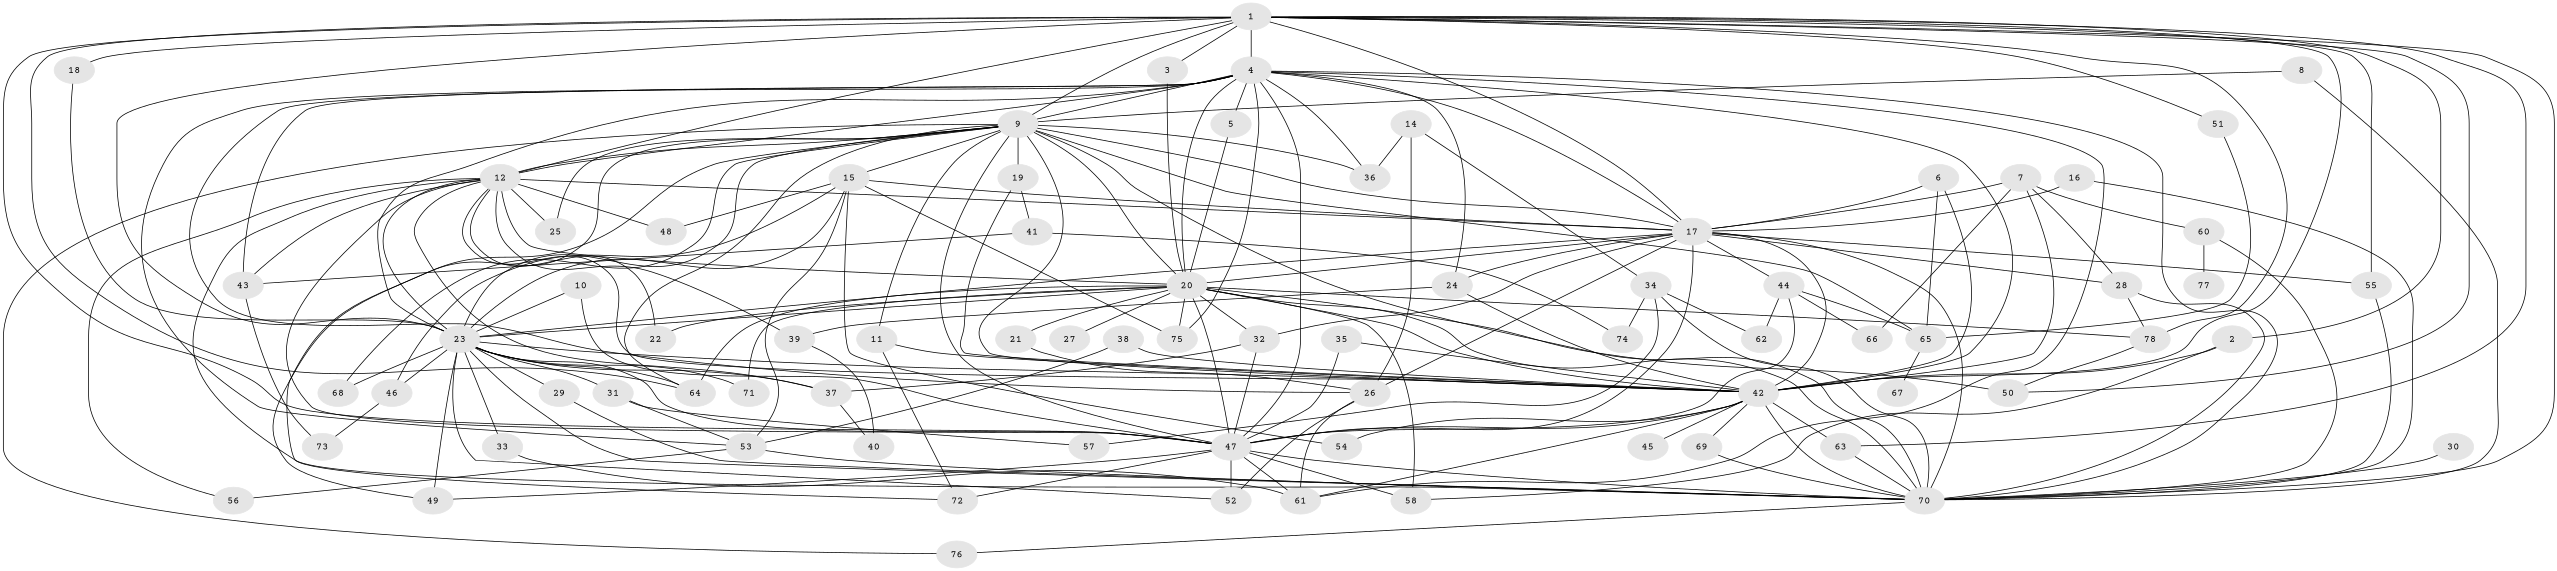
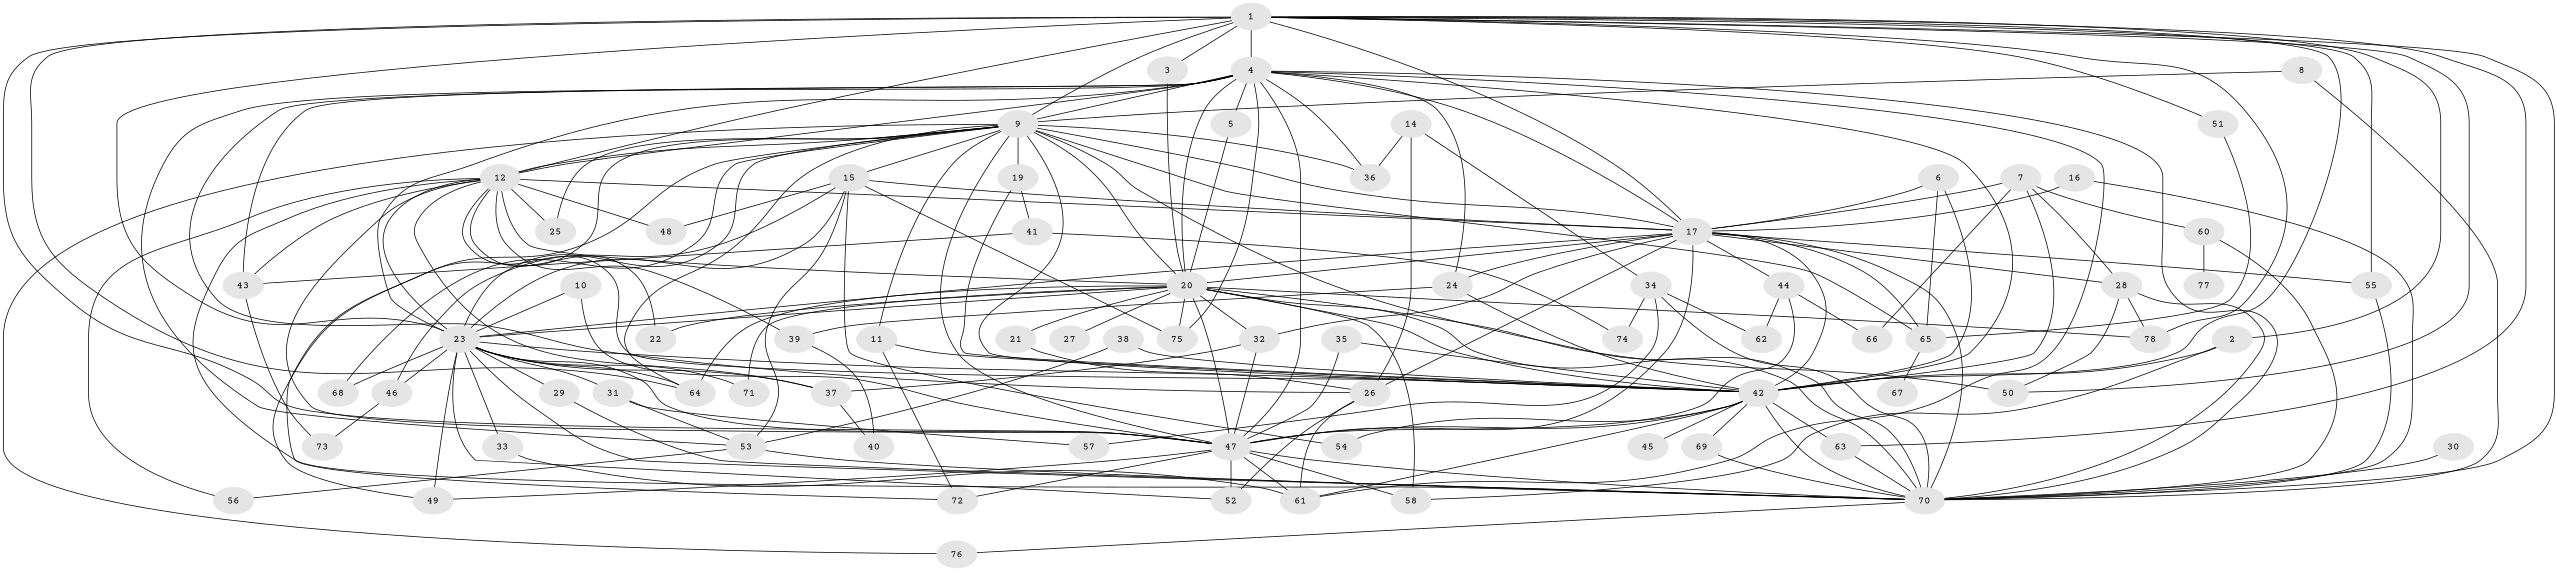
(74, 70) -> none
(1857, 310) -> (1827, 256)
(2079, 366) -> (2086, 356)
